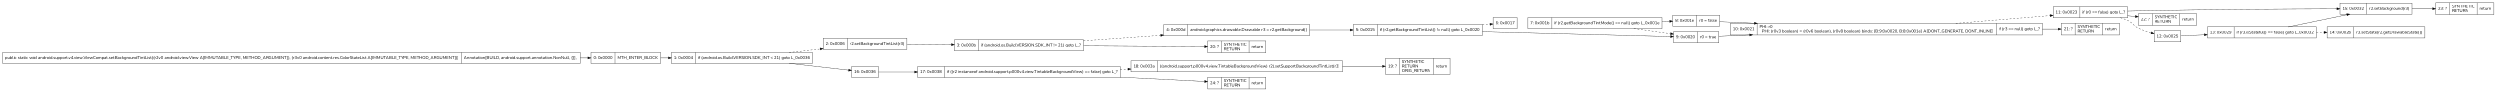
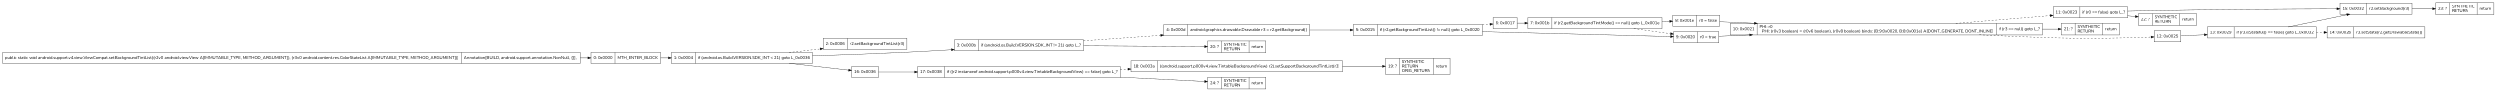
none -> (1521, 23)
(2135, 26) -> (2065, 38)
(929, 44) -> (882, 53)
